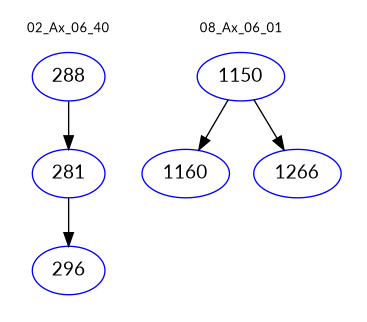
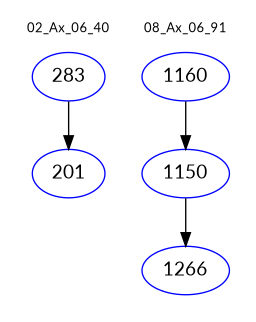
(242, 29) -> (186, 29)
(69, 77) -> (69, 77)
(217, 119) -> (186, 119)
(69, 174) -> (69, 174)
(69, 271) -> none
